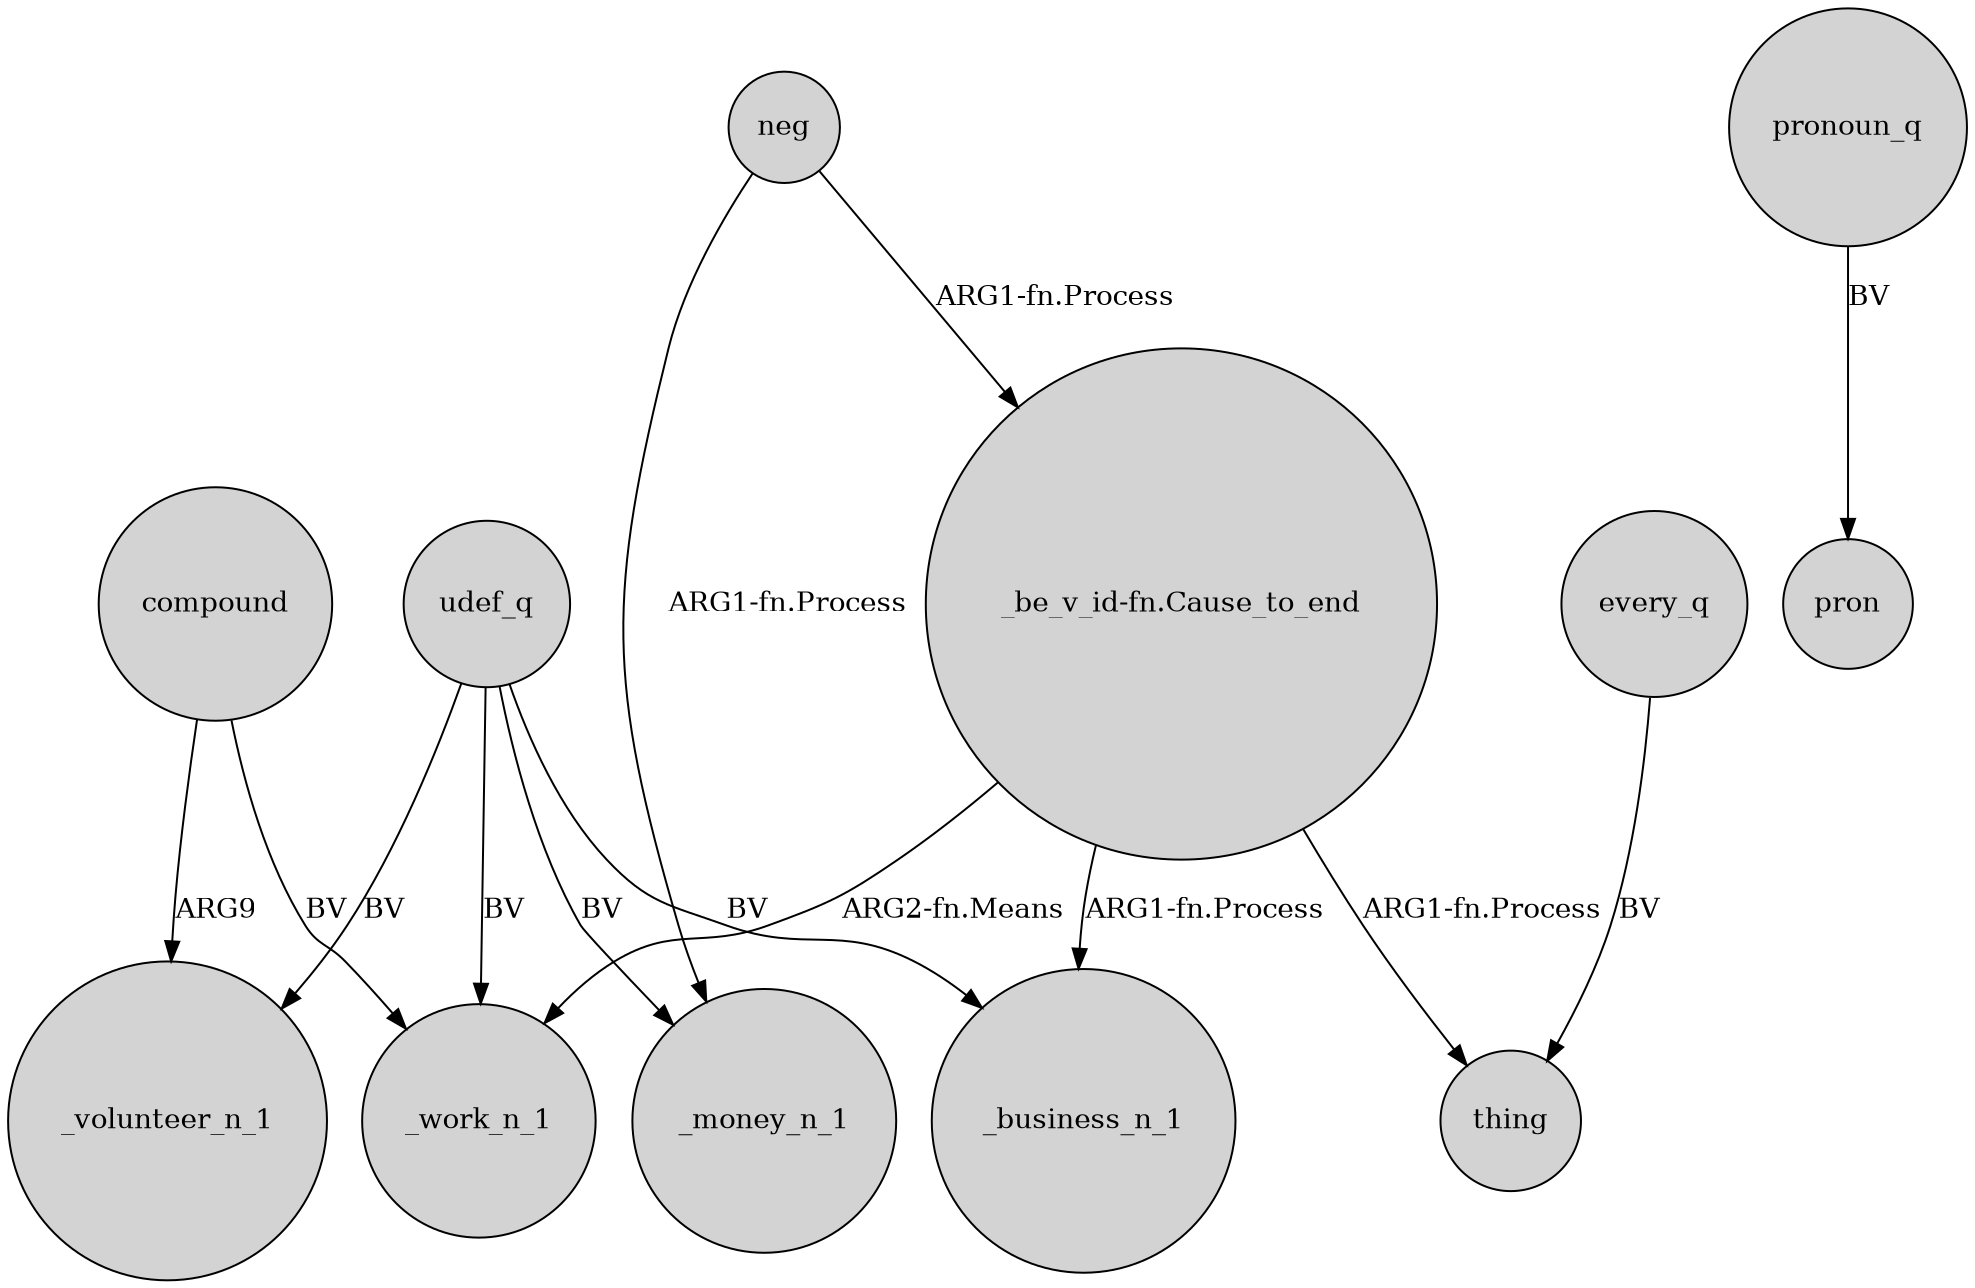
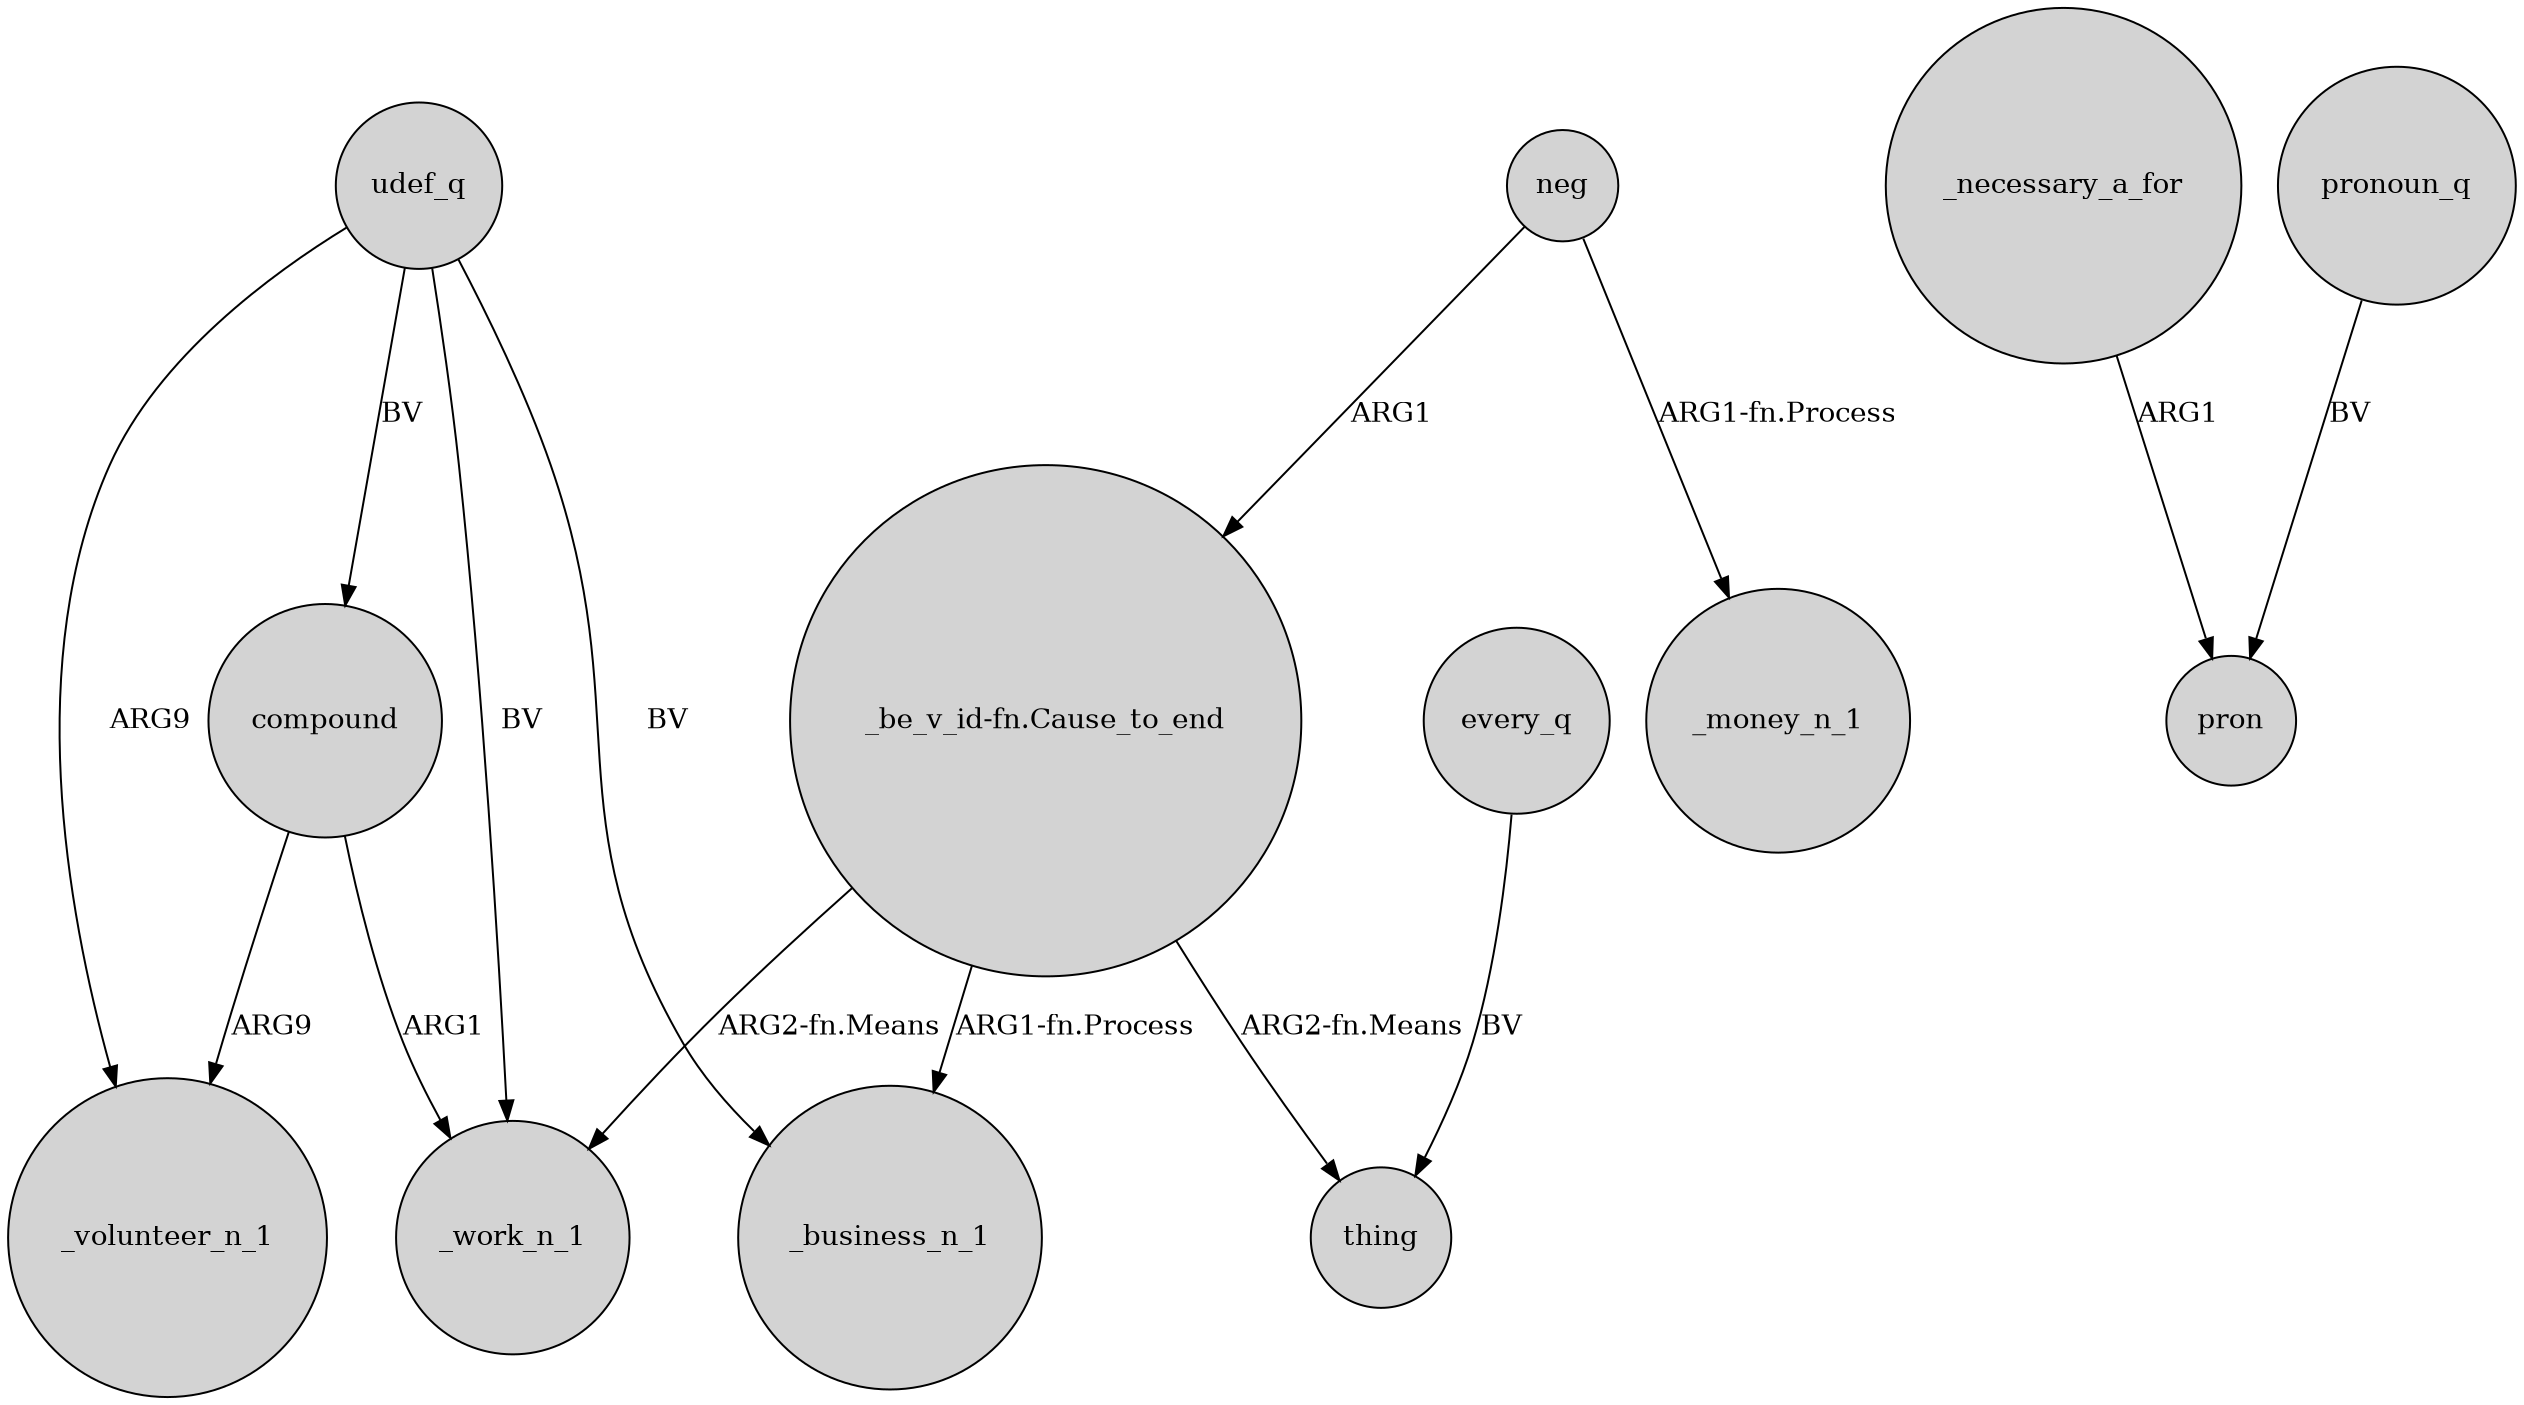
none -> (2063, 186)
(1056, 298) -> (1392, 414)
(551, 863) -> (377, 427)
(326, 910) -> (444, 1027)
(384, 910) -> (151, 721)
(1483, 910) -> (1353, 1027)
